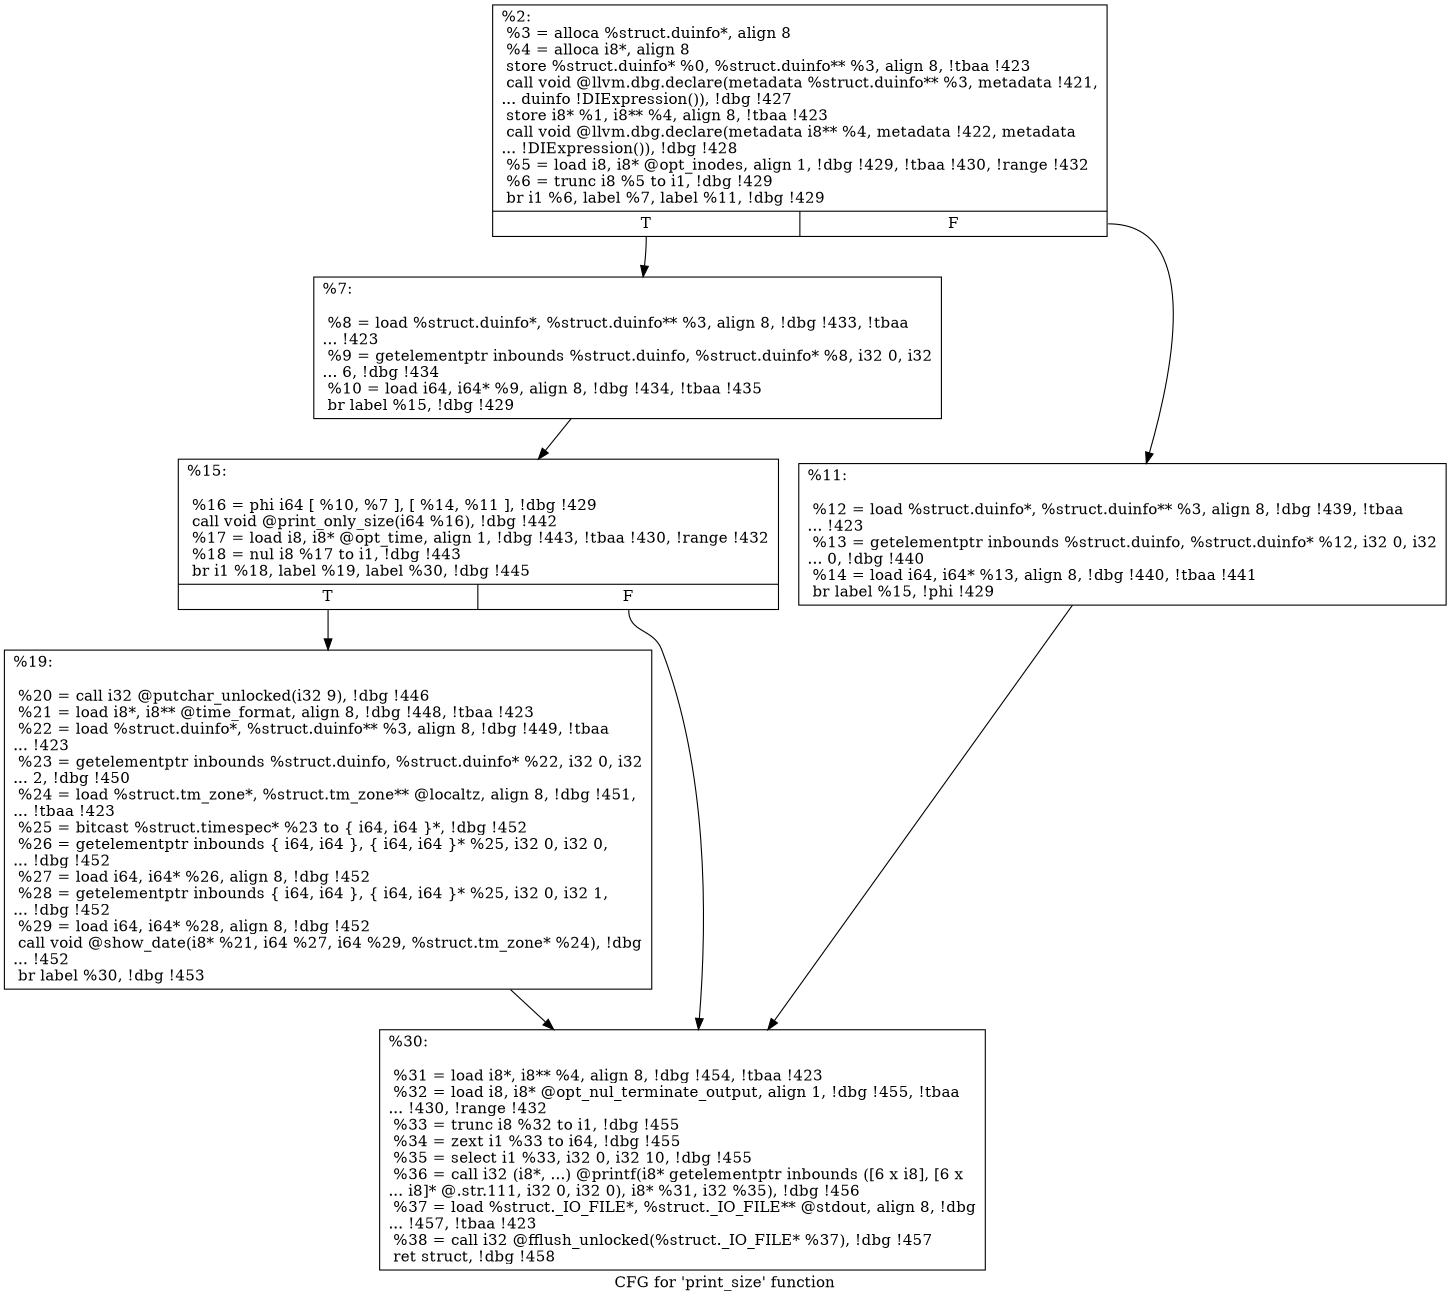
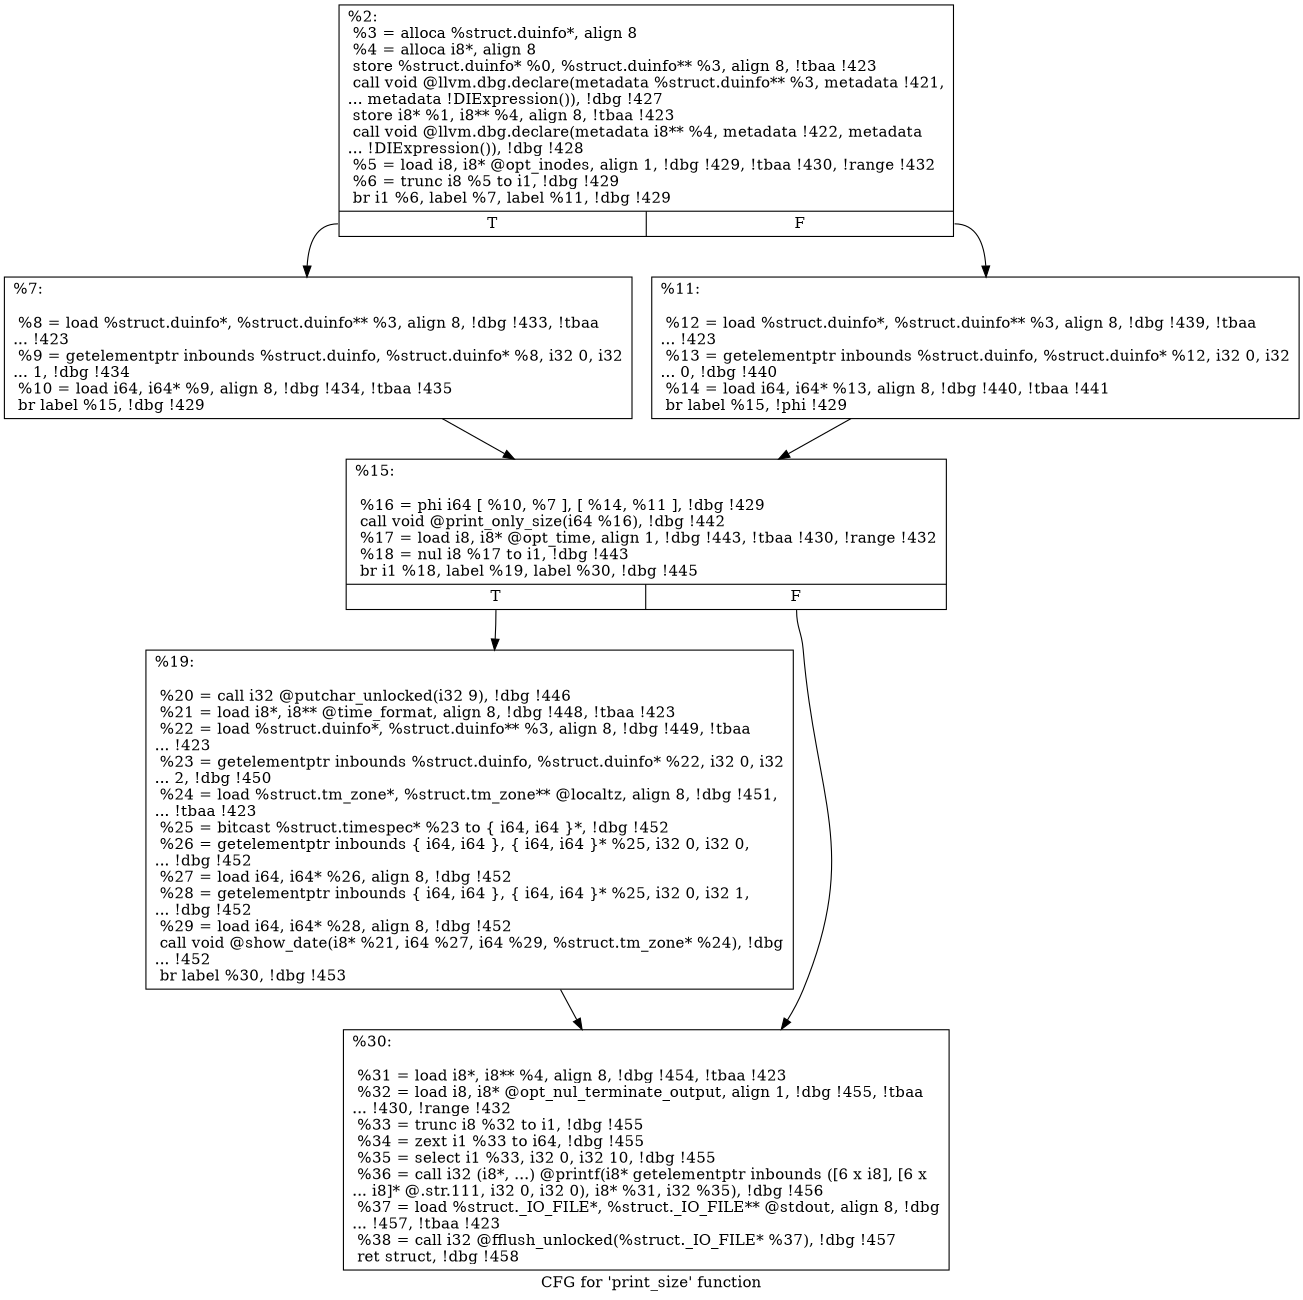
(647, 99) -> (506, 99)
(381, 373) -> (72, 373)
(923, 813) -> (820, 436)
